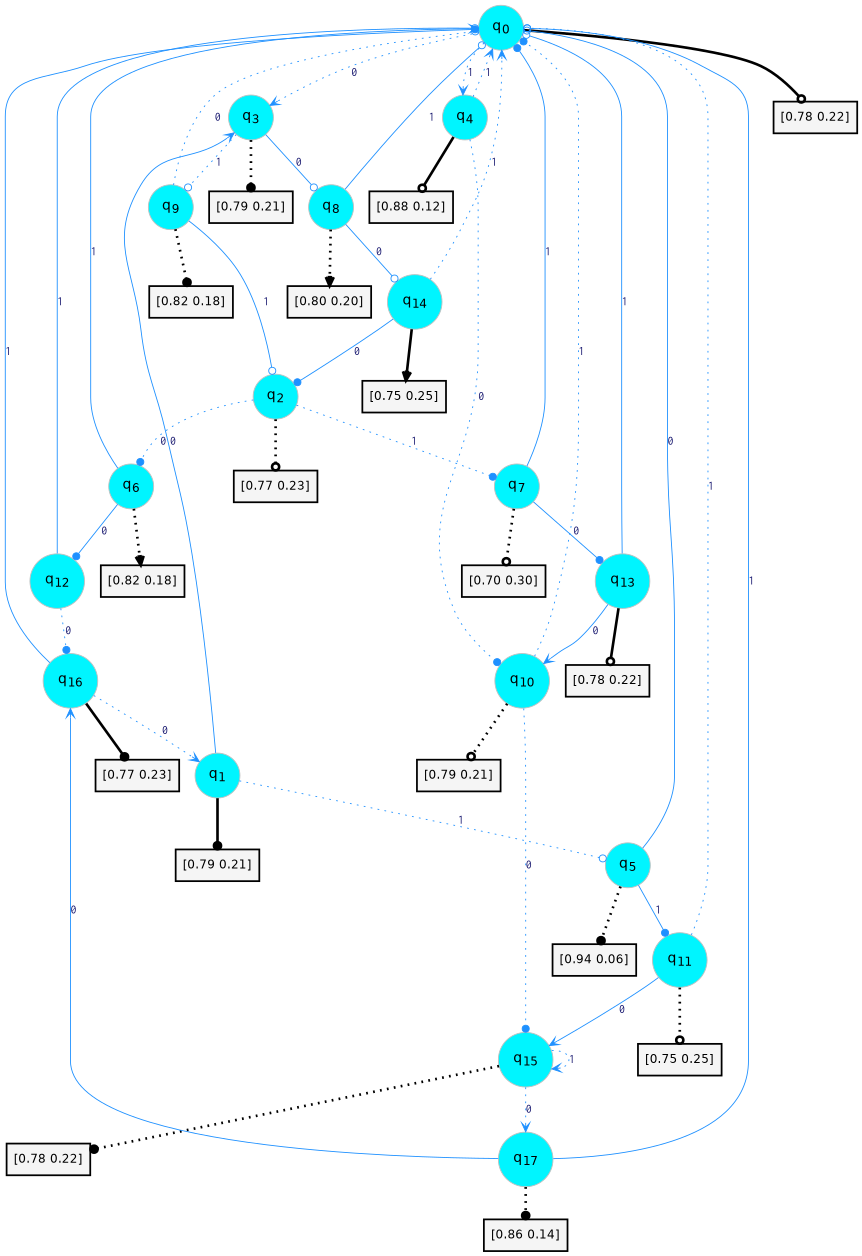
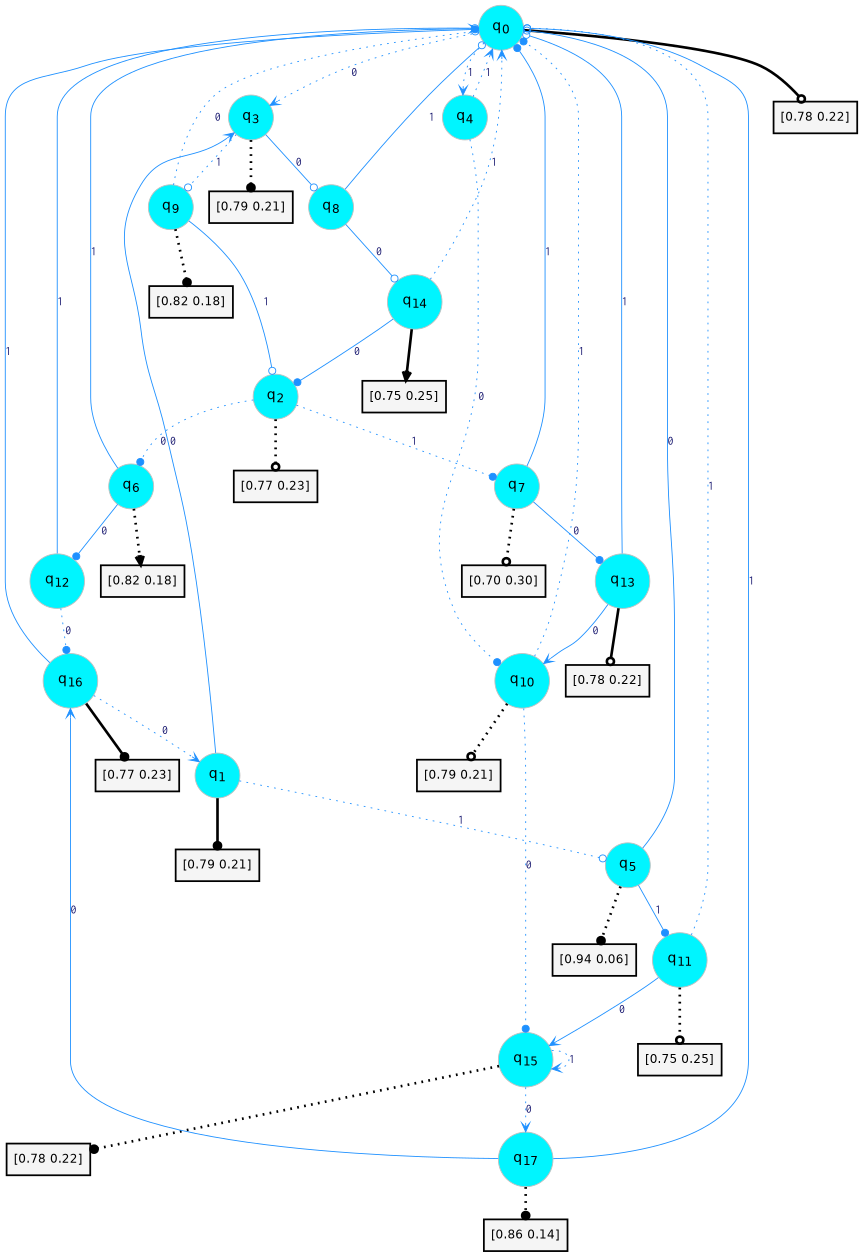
(411, 207) -> none
(329, 302) -> none
